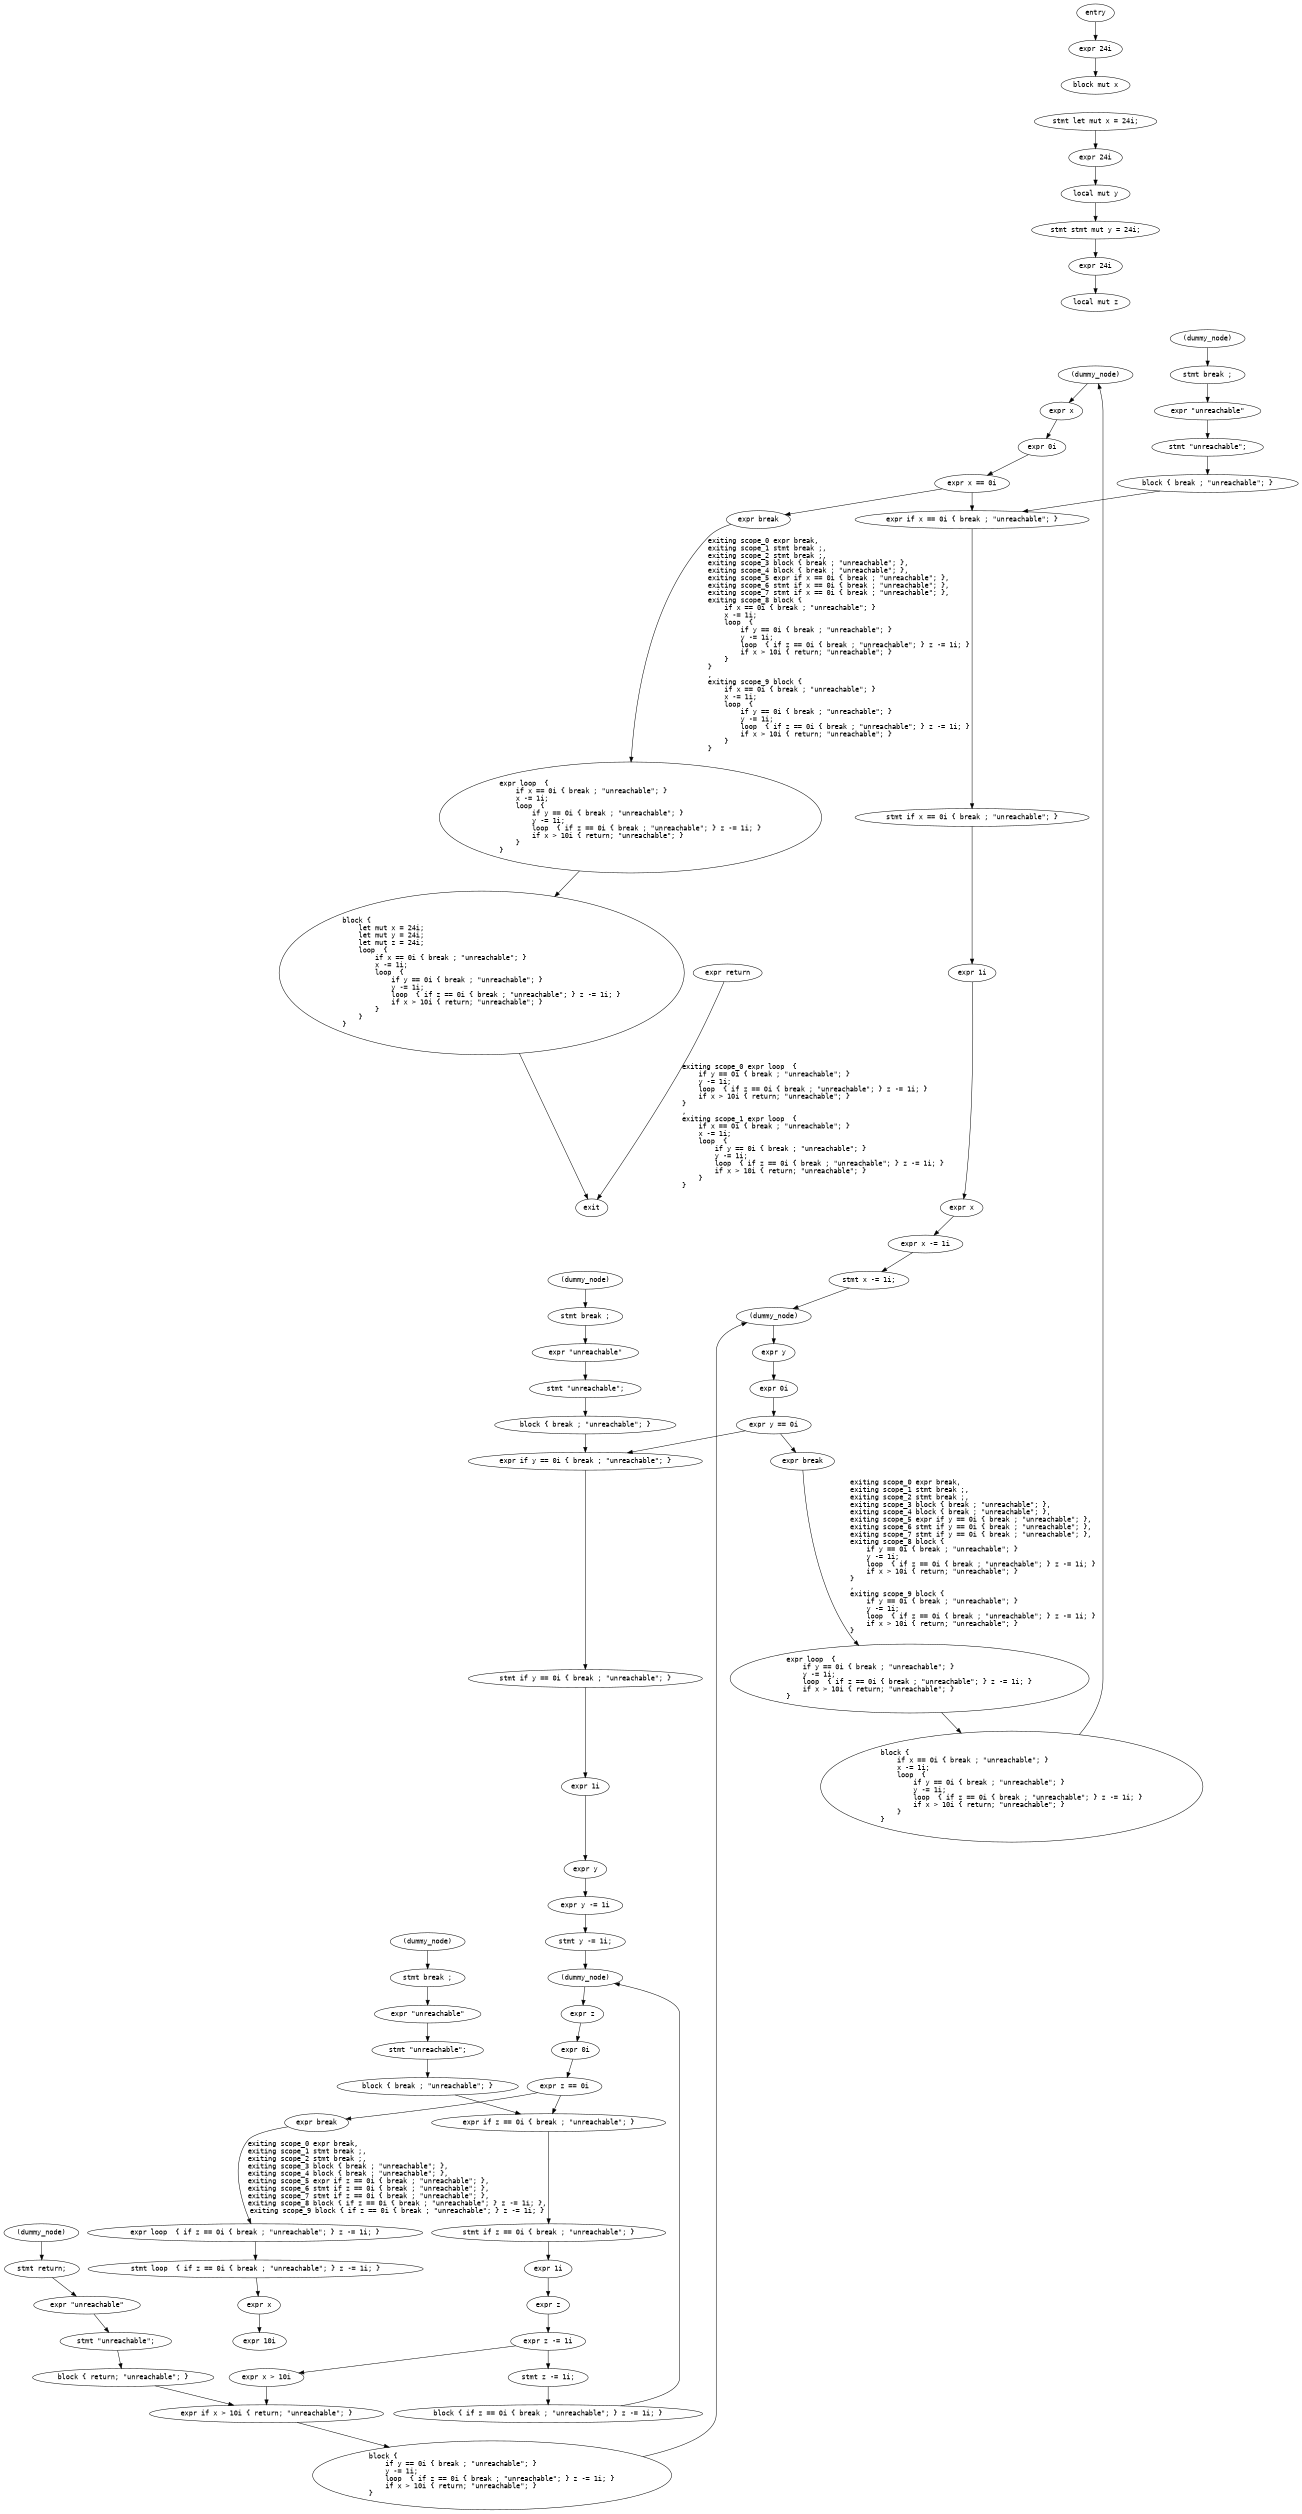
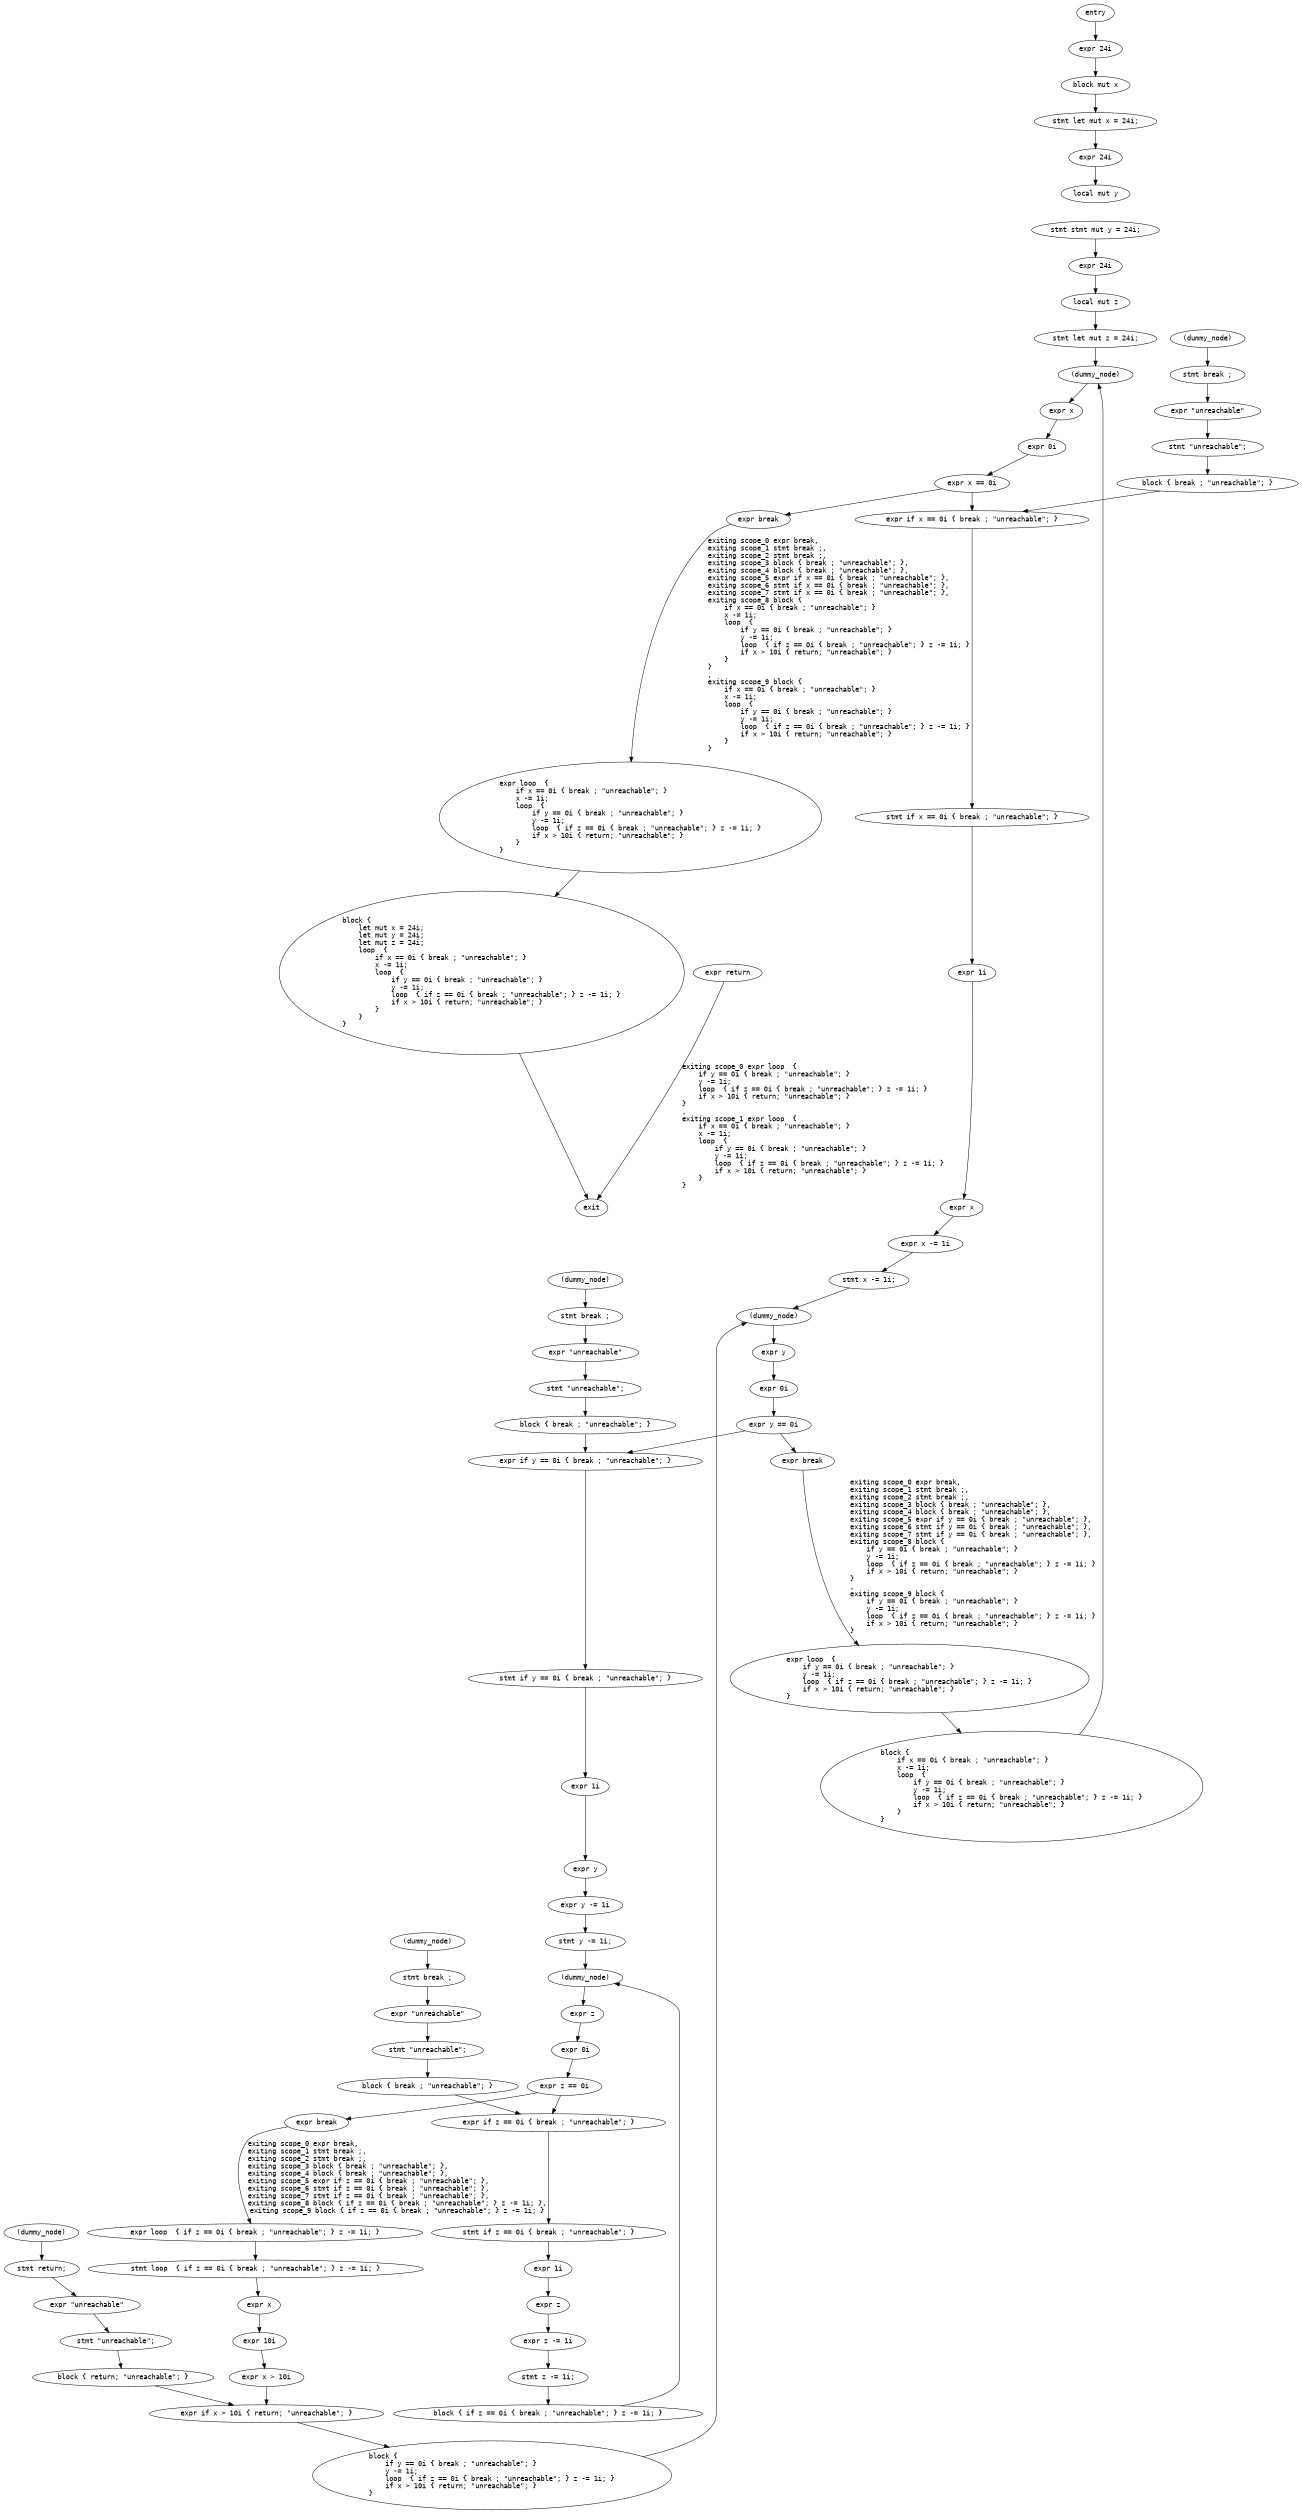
none -> (1096, 101)
(1096, 210) -> none
none -> (1096, 339)
(410, 2359) -> (263, 2357)
